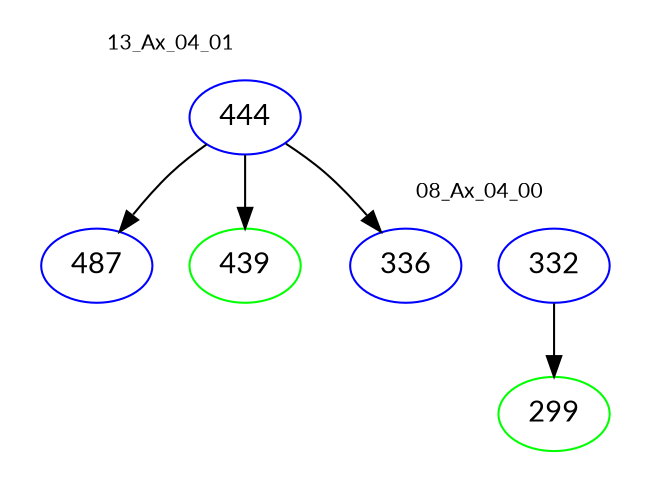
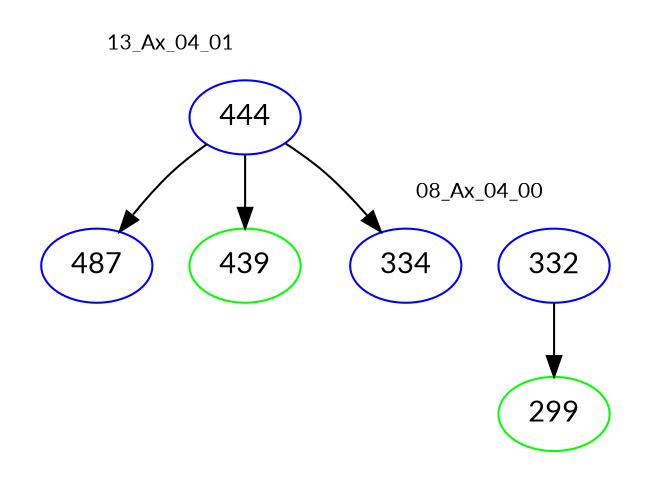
(406, 266) -> (406, 266)
